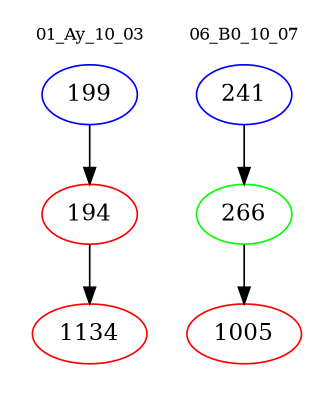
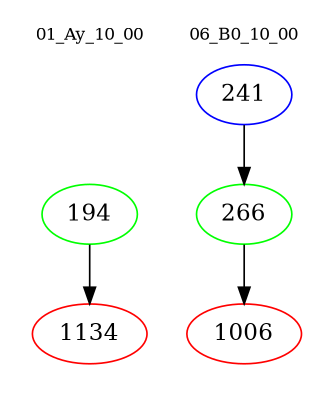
(90, 36) -> (90, 36)
(244, 36) -> (244, 36)
(90, 95) -> none
(90, 214) -> (90, 214)
(244, 334) -> (244, 334)
